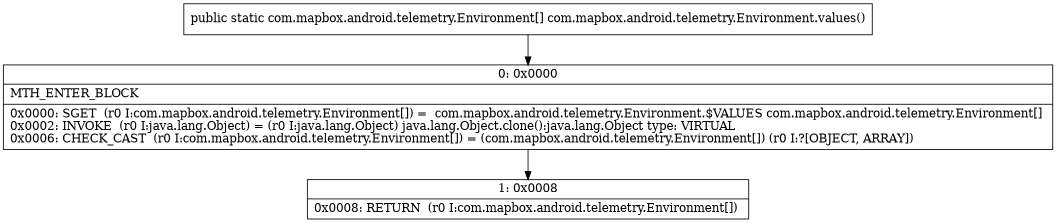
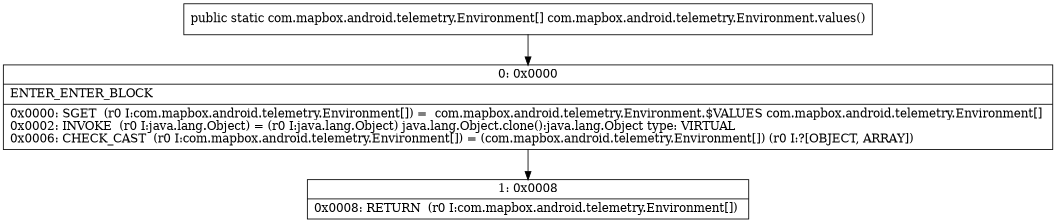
(75, 94) -> (82, 94)
